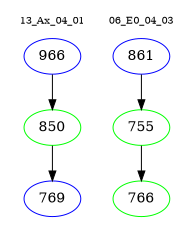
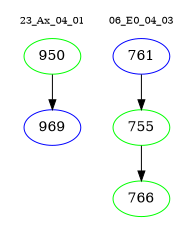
(52, 21) -> (52, 21)
(52, 56) -> none
(141, 56) -> (141, 56)
(52, 128) -> (52, 56)
(52, 199) -> (52, 128)
